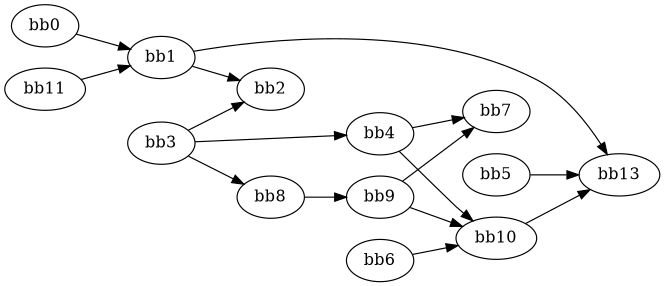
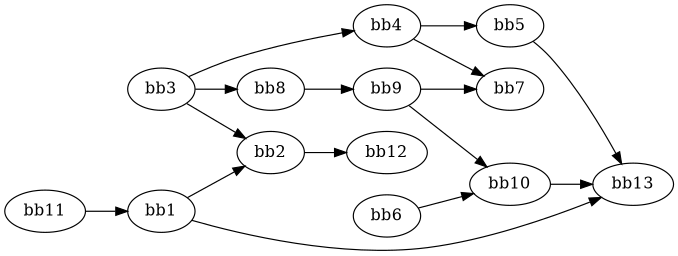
(45, 26) -> none
none -> (387, 153)
(431, 183) -> (443, 26)
